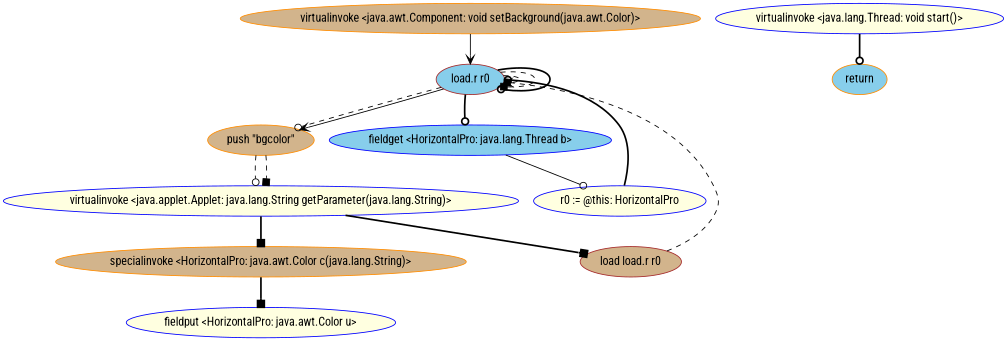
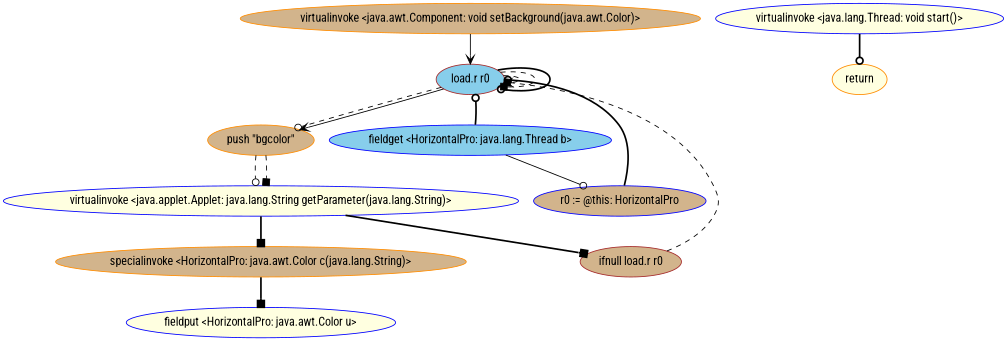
(860, 79) -> (860, 79)
(465, 106) -> (476, 113)
(620, 201) -> (620, 201)
(631, 262) -> (631, 262)
